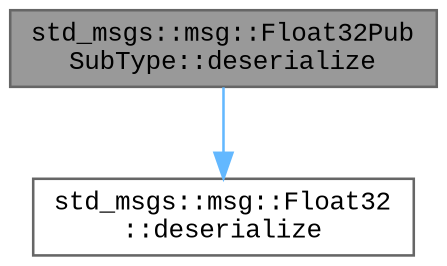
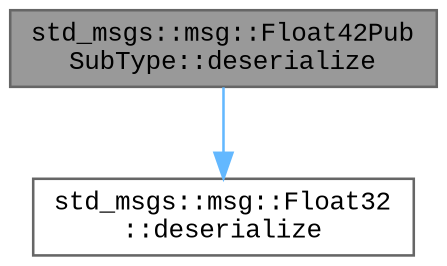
(223, 49) -> (223, 49)
